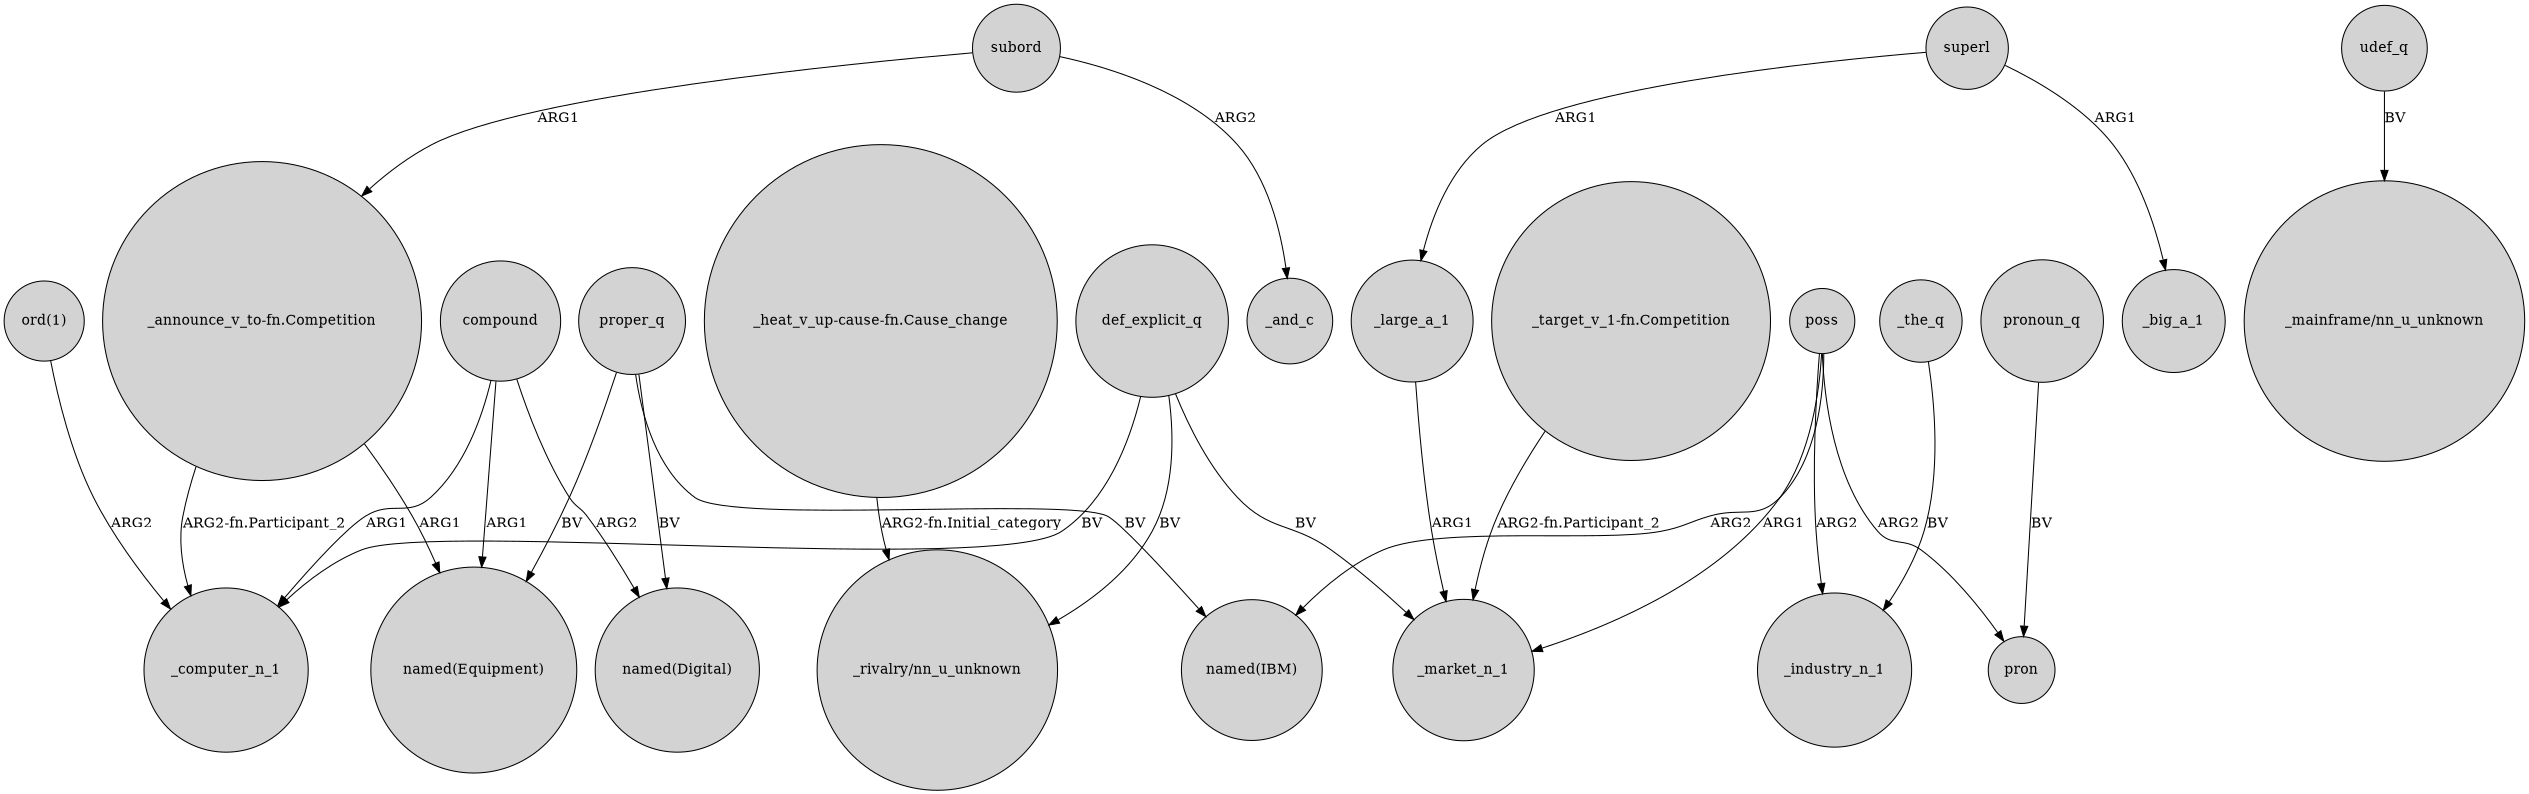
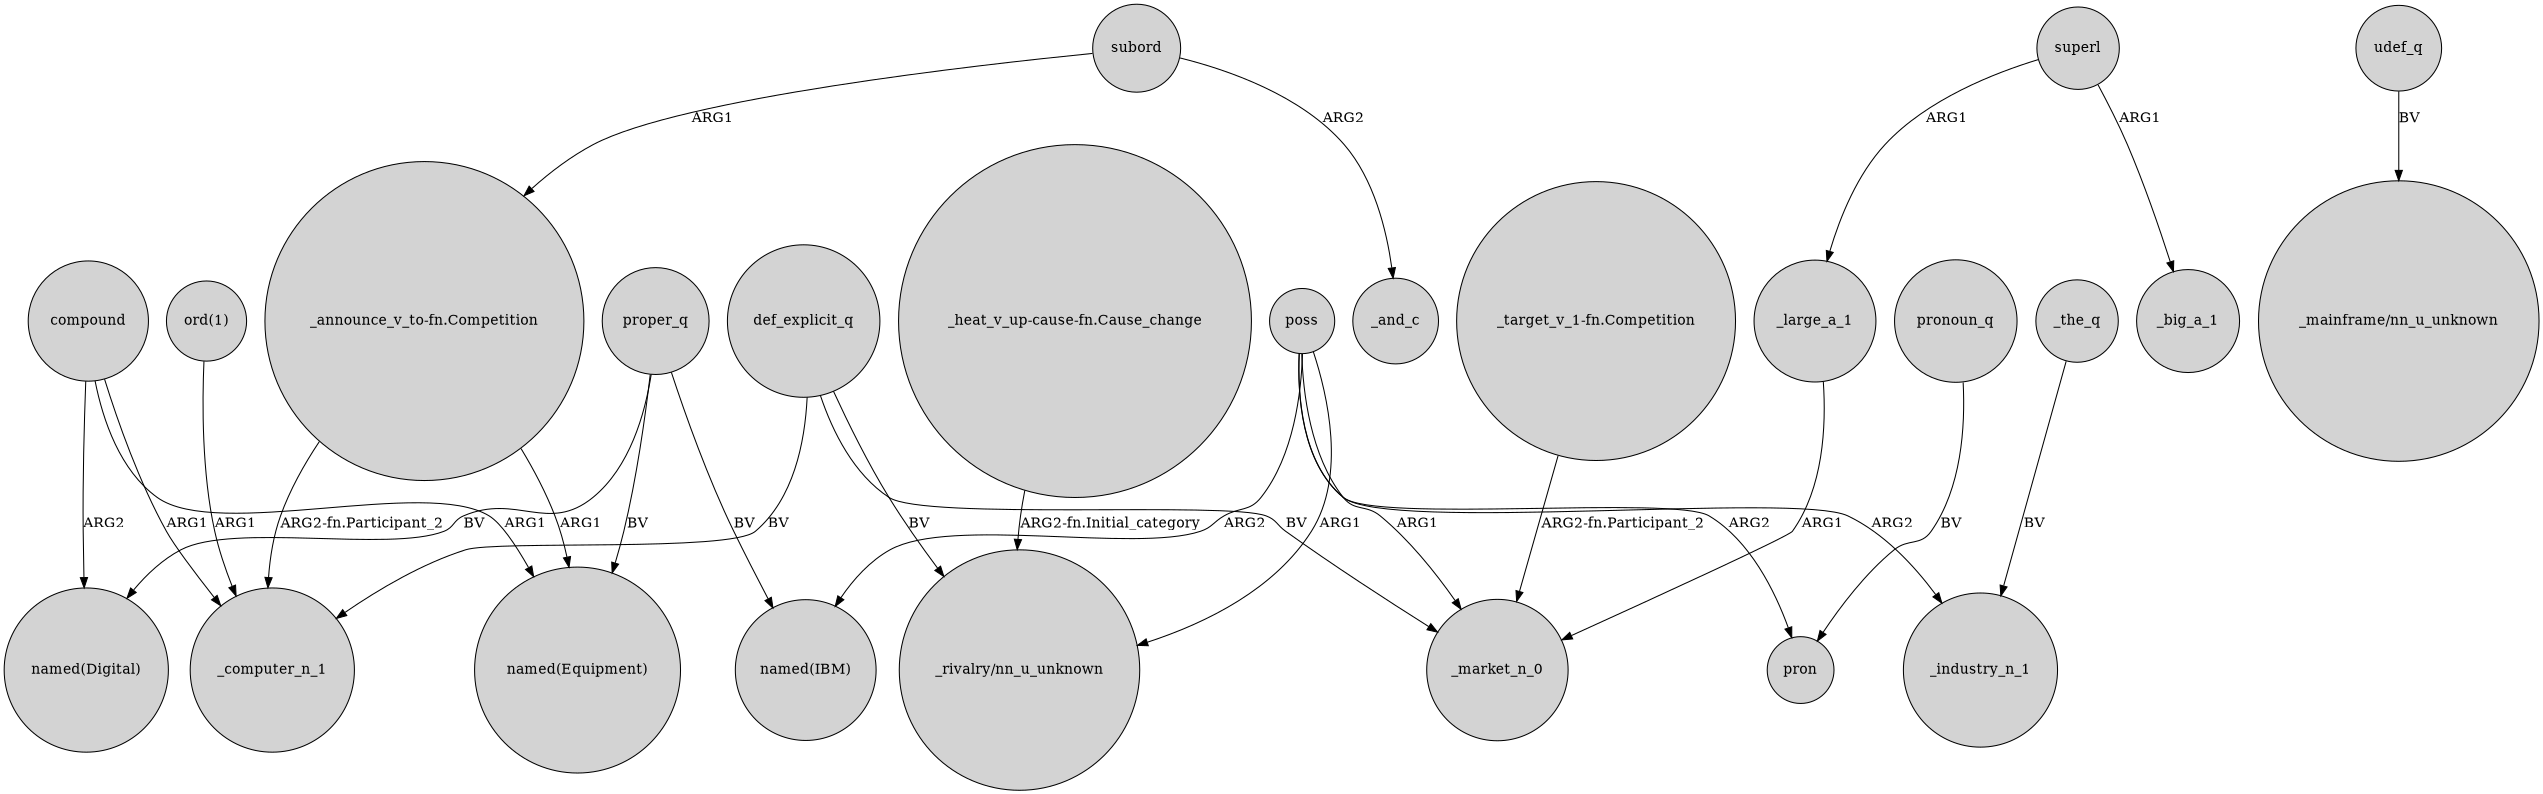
(132, 524) -> (236, 524)
none -> (1306, 538)
(1464, 670) -> (1497, 670)
